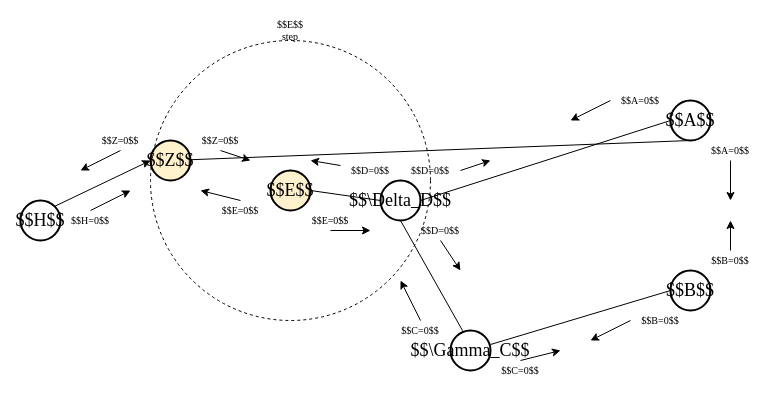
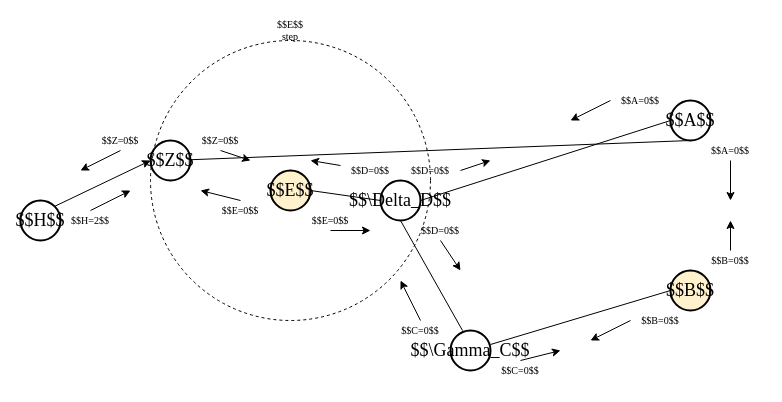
(171, 161) -> (171, 161)
(91, 221) -> (91, 221)
(691, 291) -> (691, 291)
